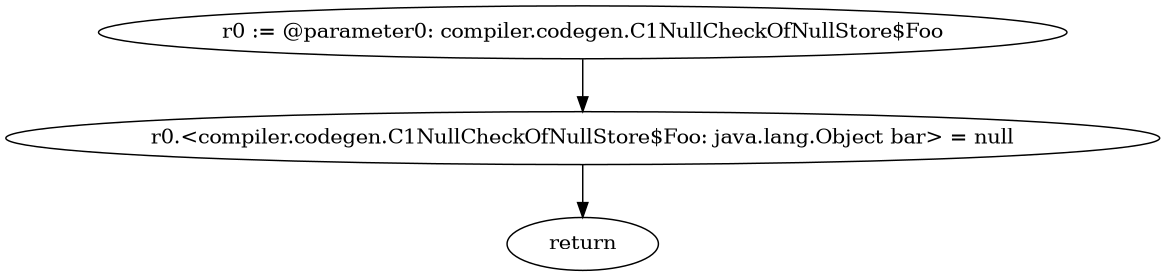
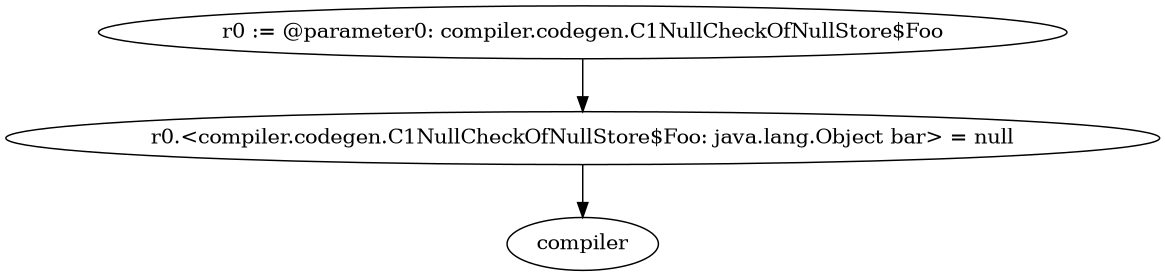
(583, 244) -> (583, 244)
